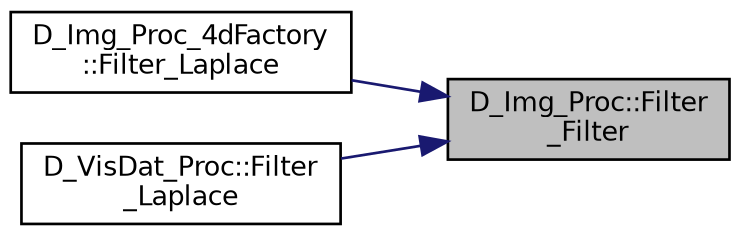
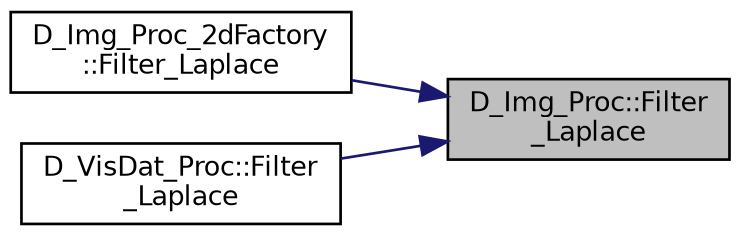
(181, 52) -> (181, 52)
(589, 119) -> (589, 119)
